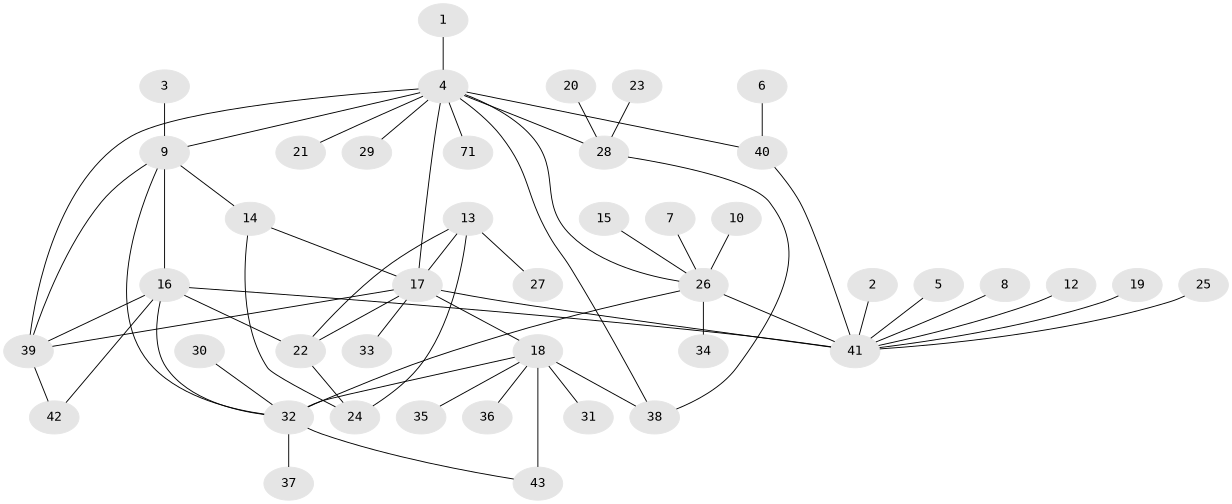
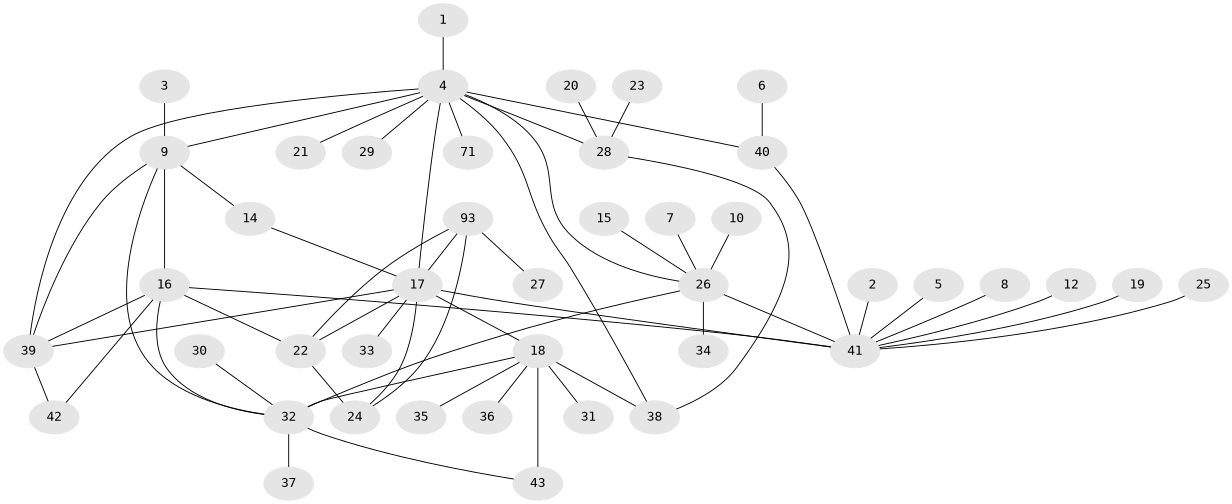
(468, 219) -> (468, 219)
(255, 342) -> (404, 358)
